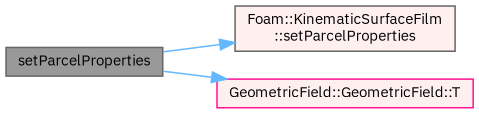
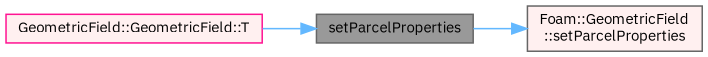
(345, 29) -> (615, 29)
(187, 74) -> (282, 29)
